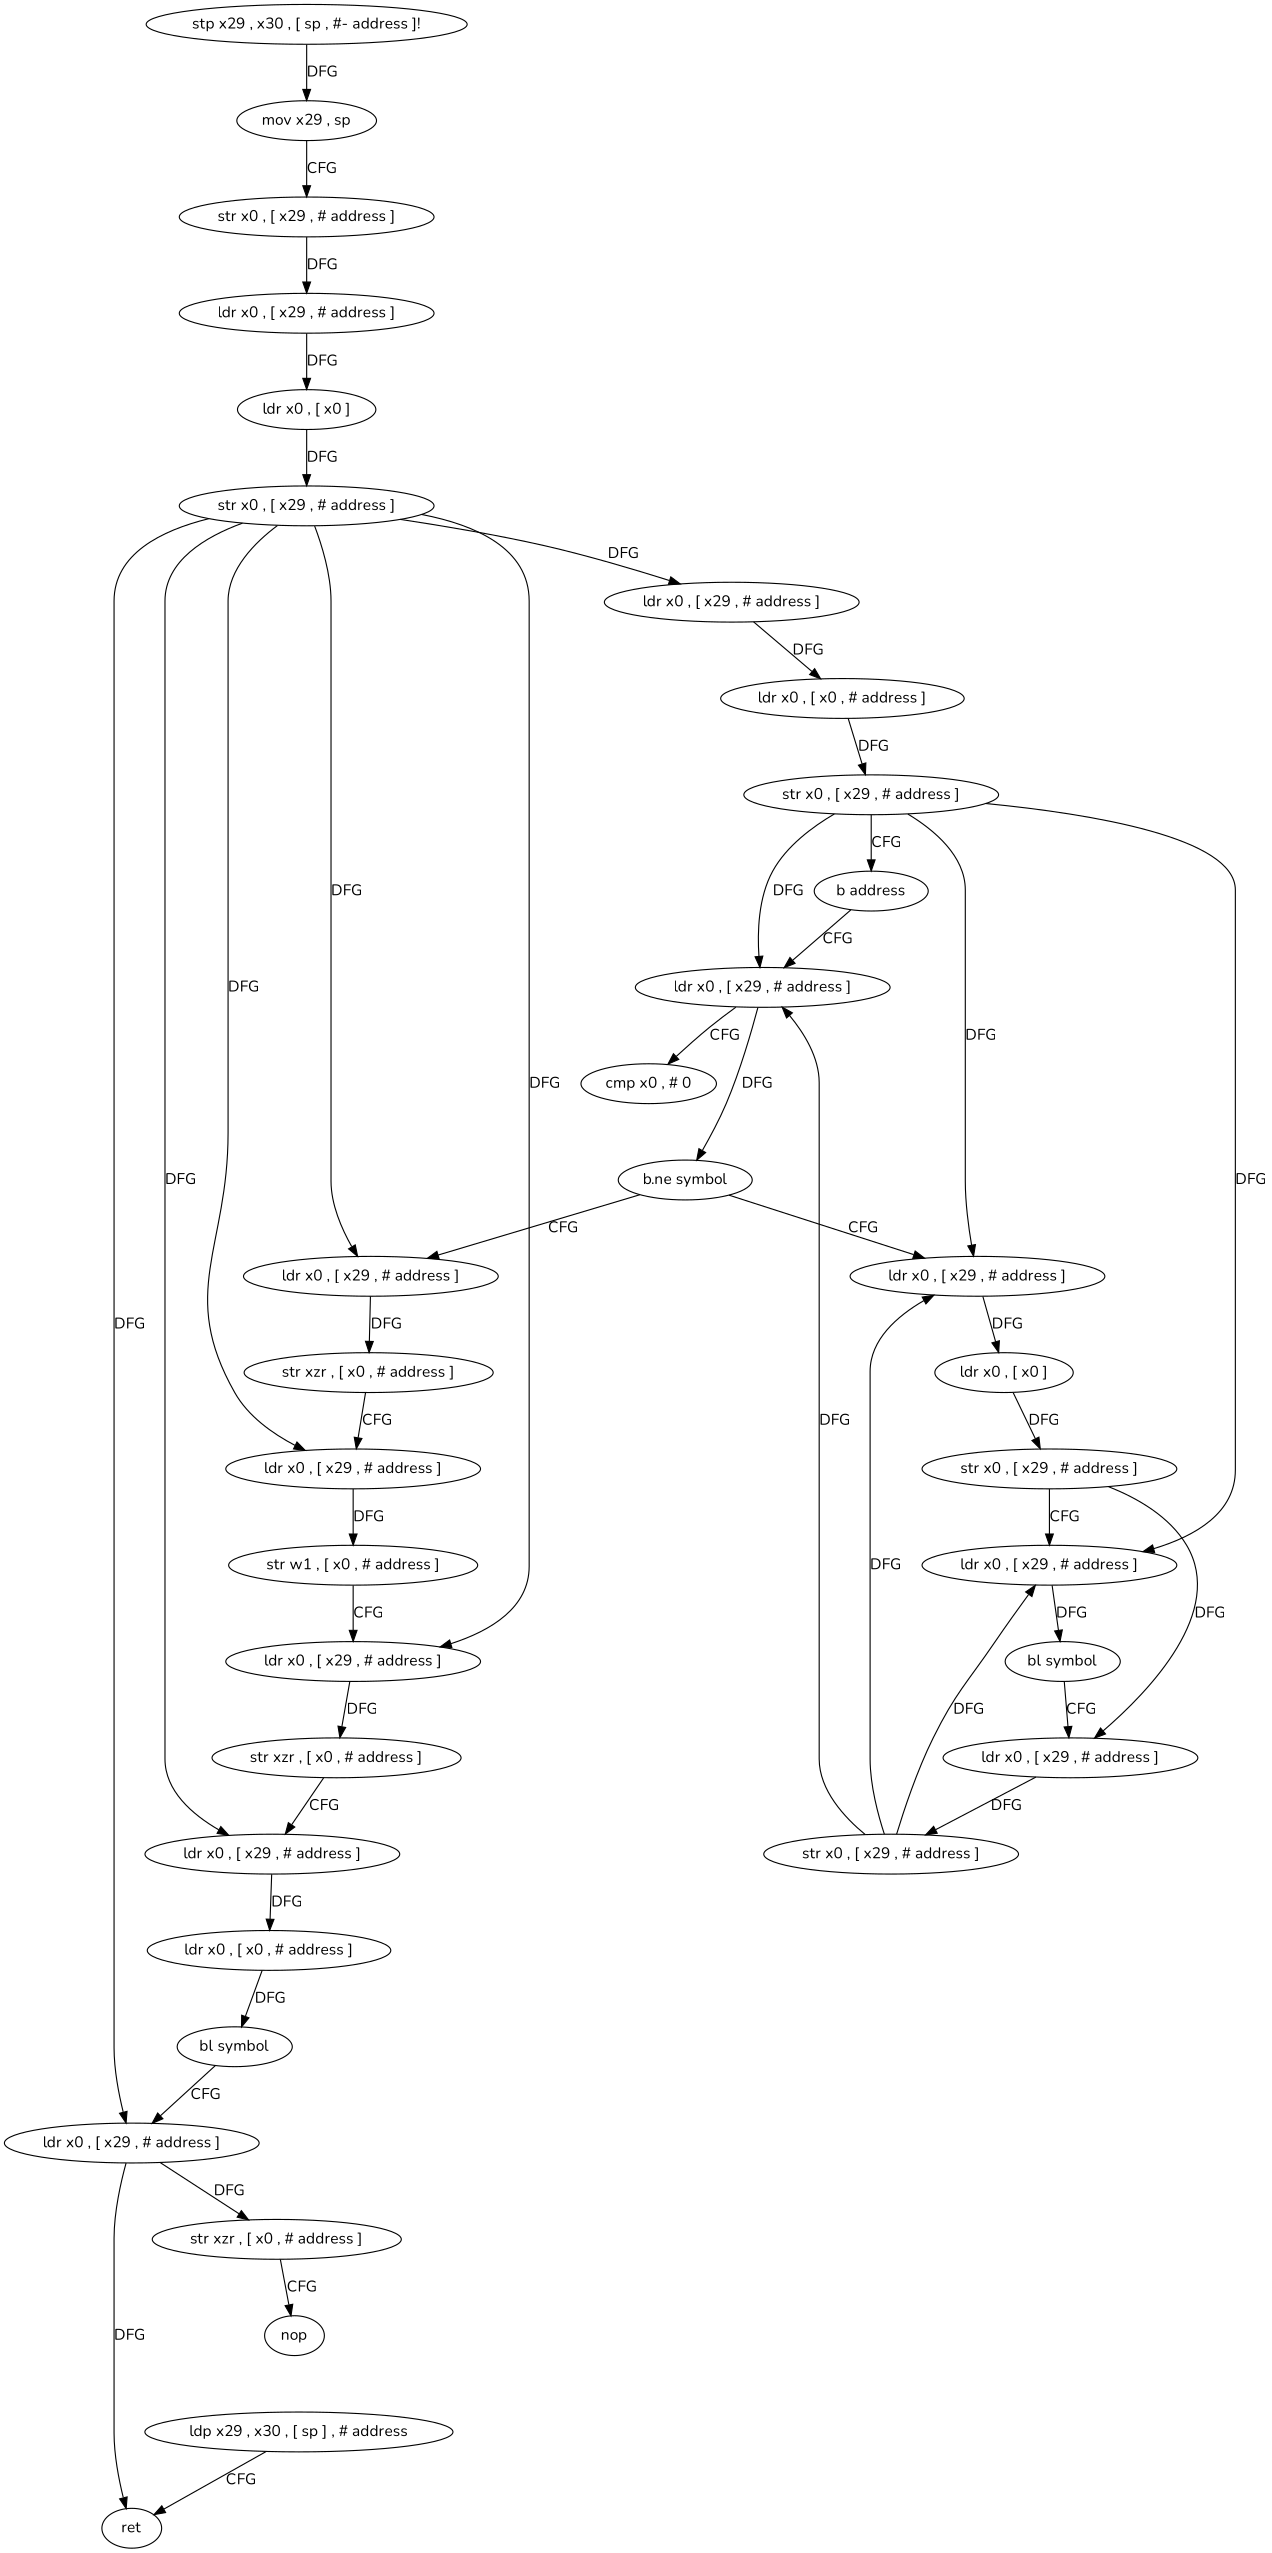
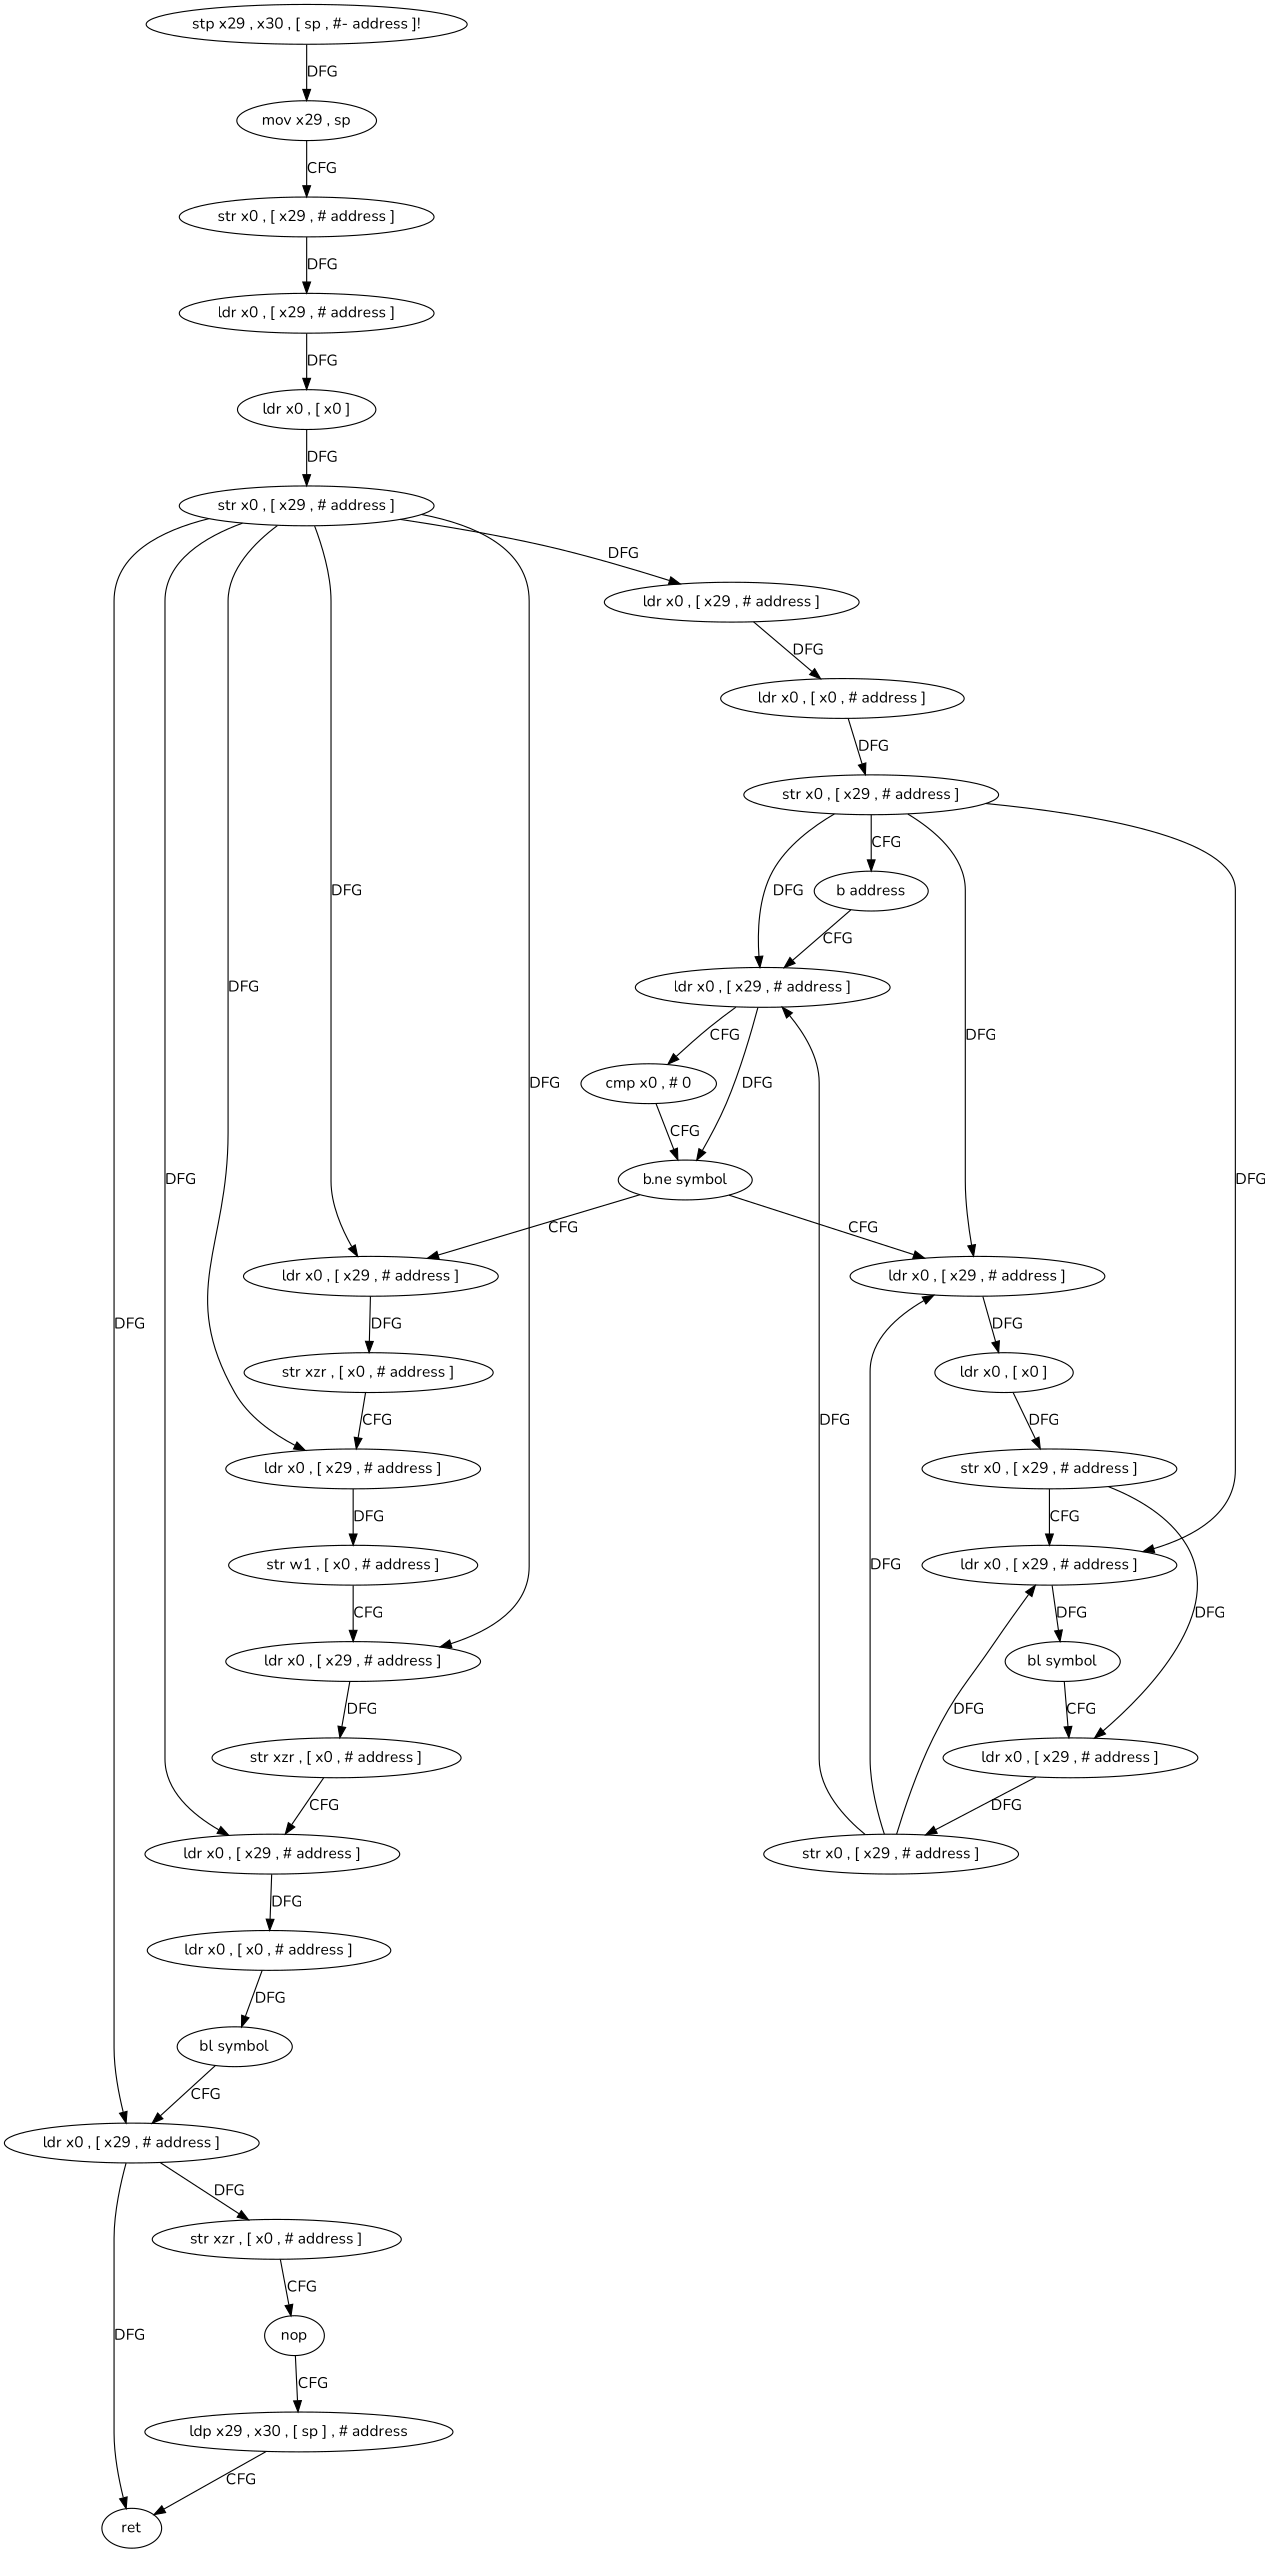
none -> (665, 1127)
none -> (296, 2378)
